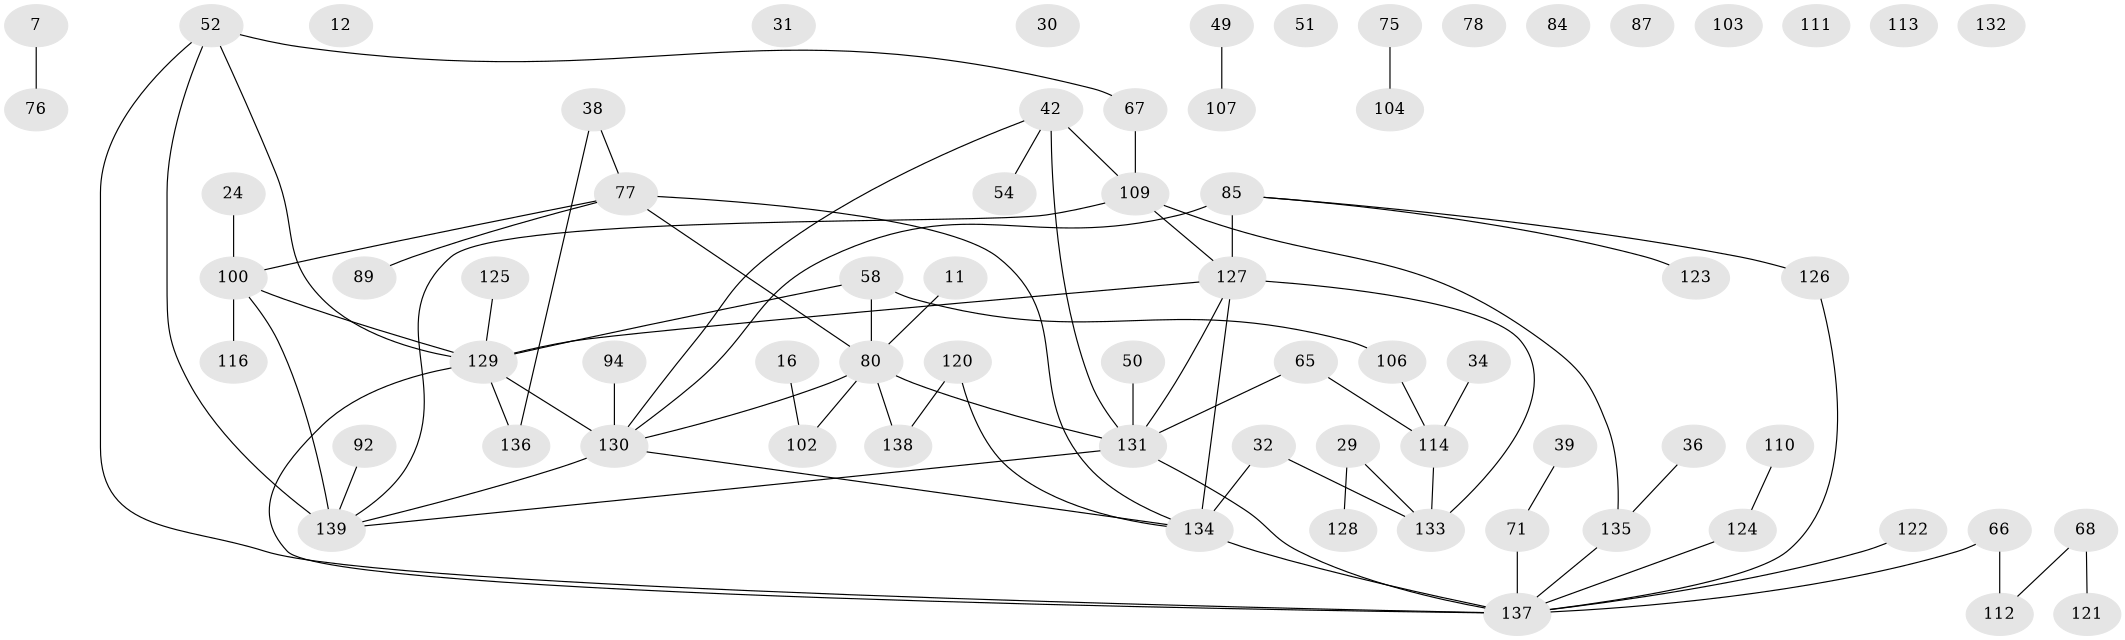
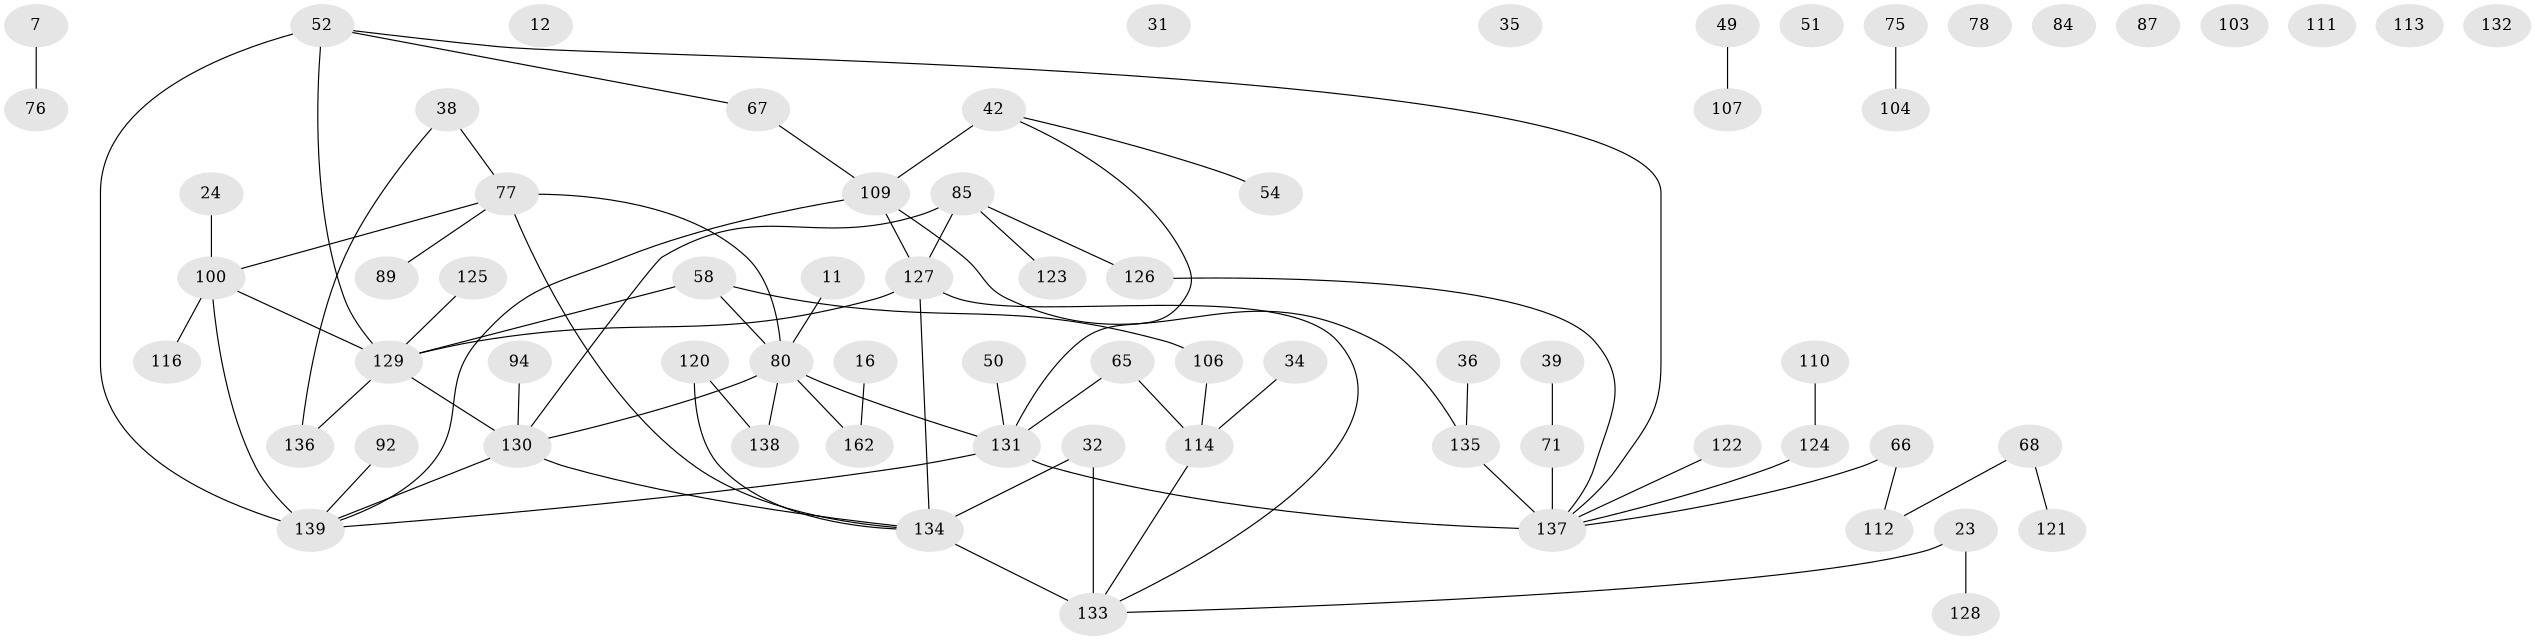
(1048, 26) -> (1510, 26)
(796, 236) -> none
(1187, 364) -> none
(802, 446) -> (860, 446)
(1348, 446) -> (1966, 530)
(1317, 568) -> (1012, 572)
(738, 594) -> none
